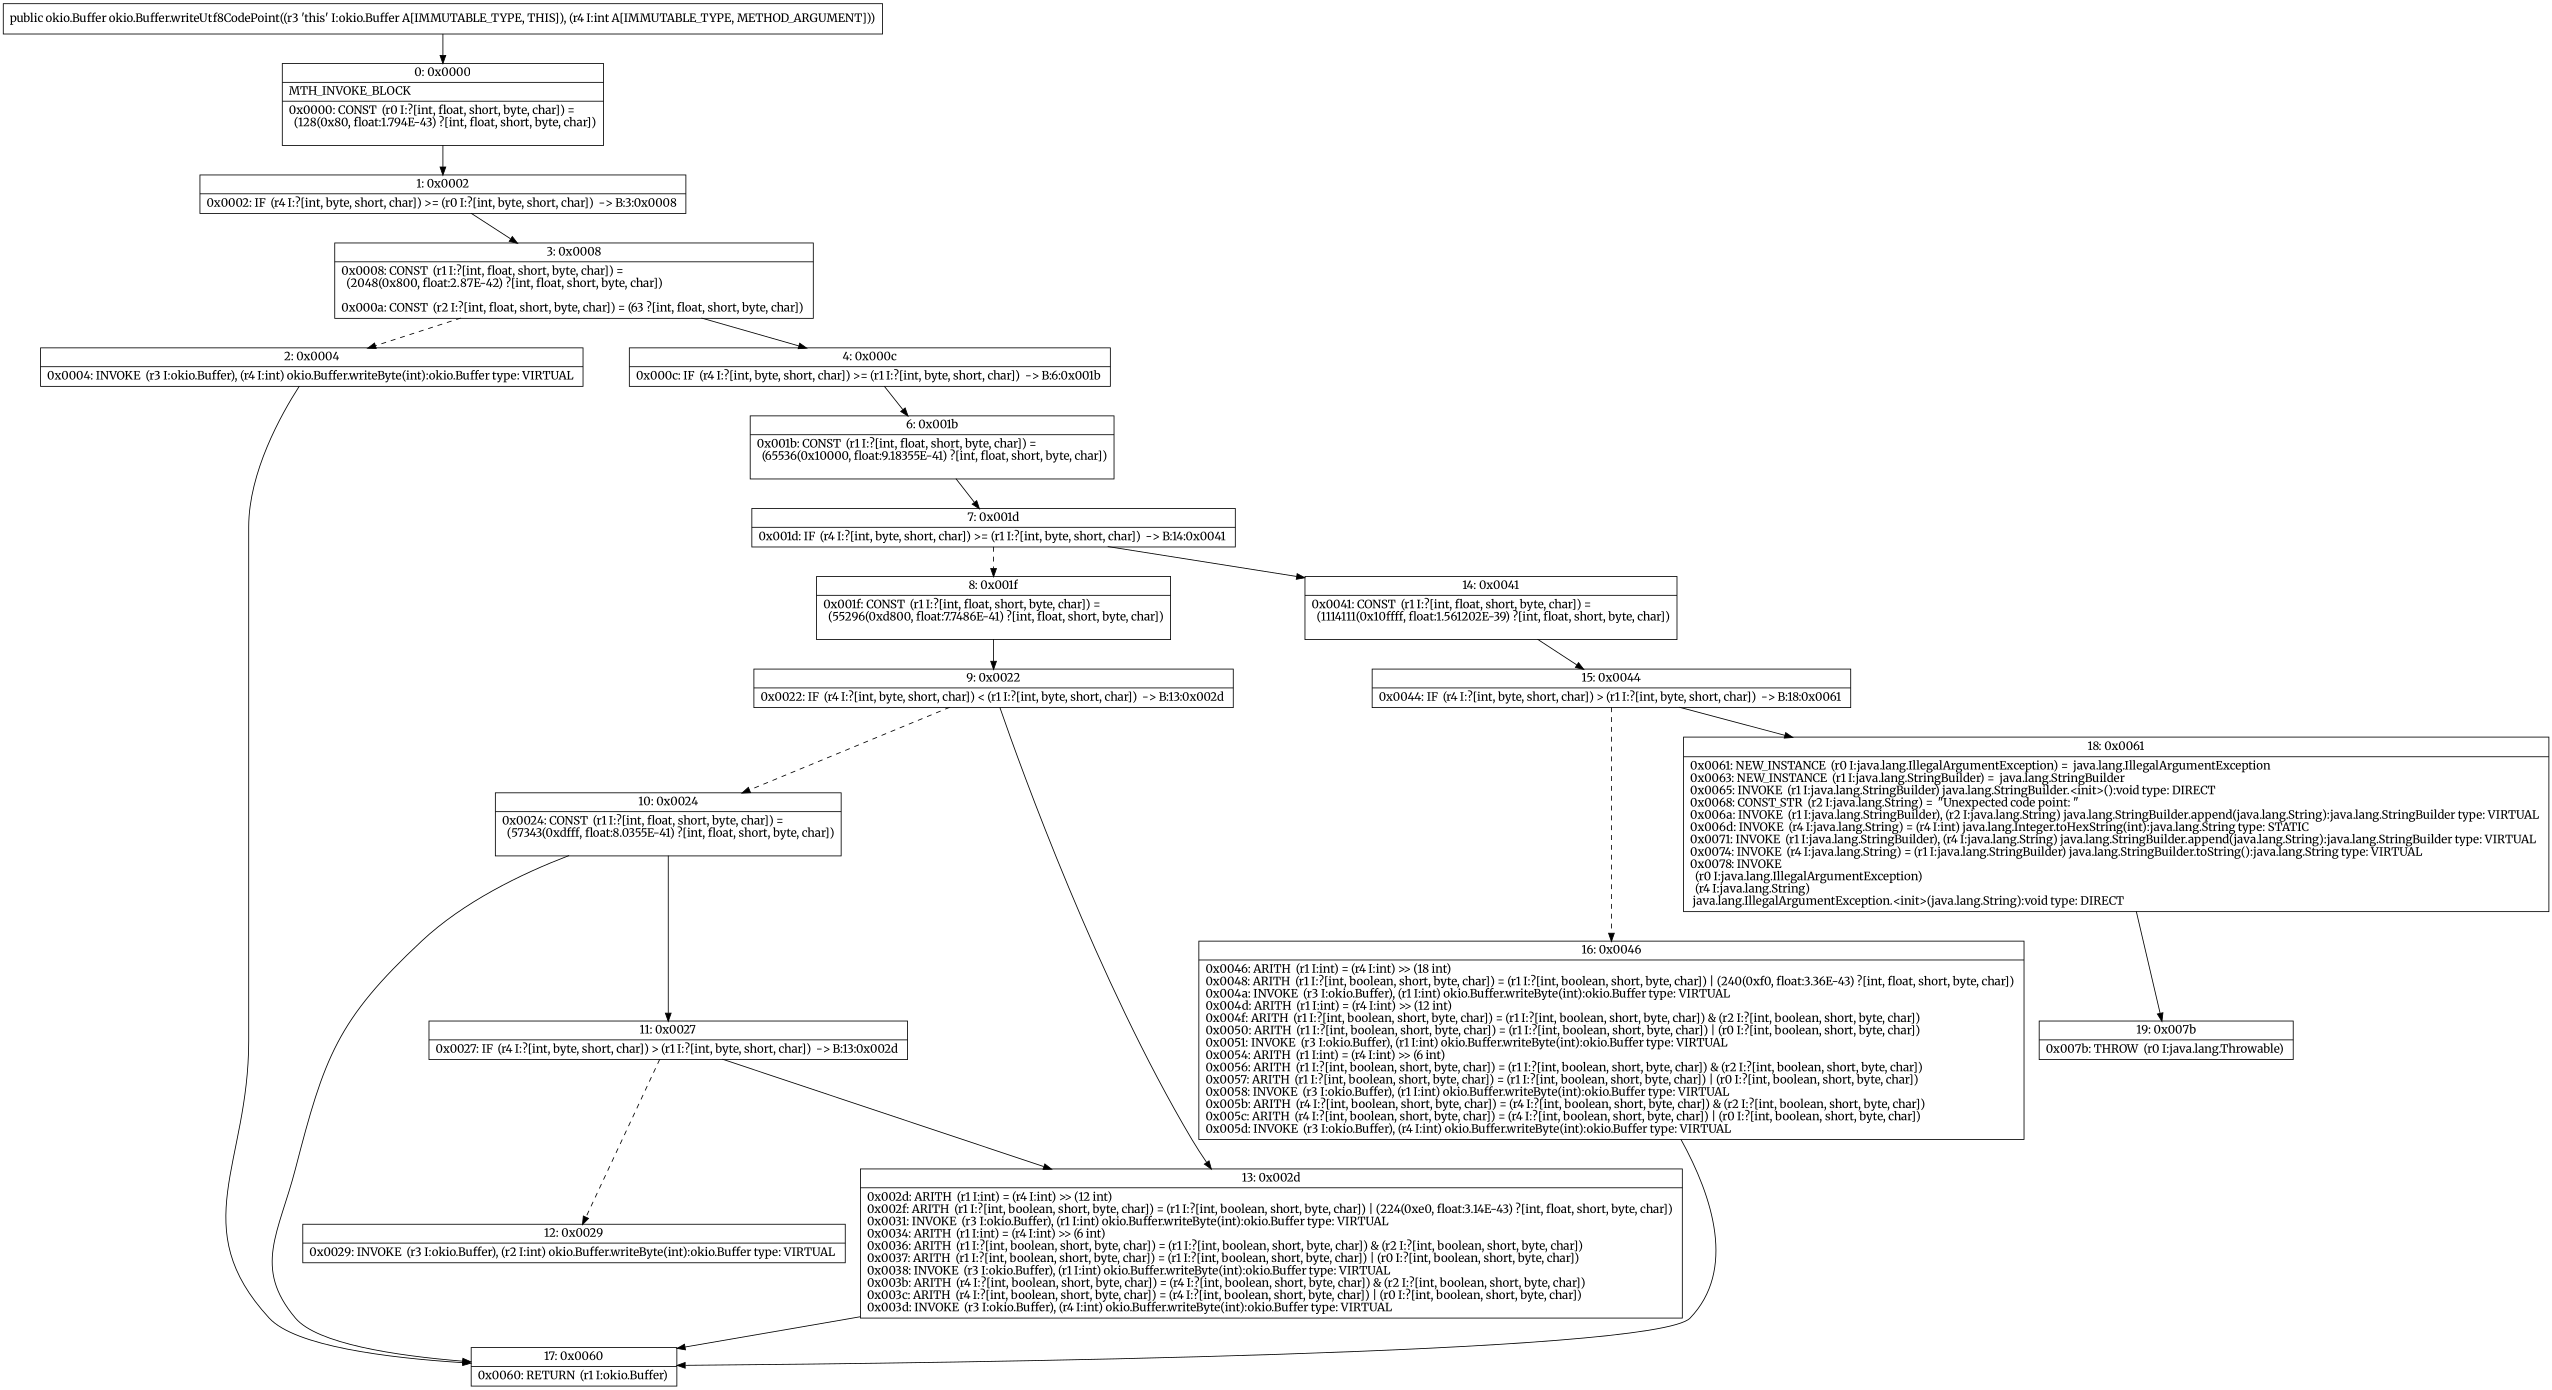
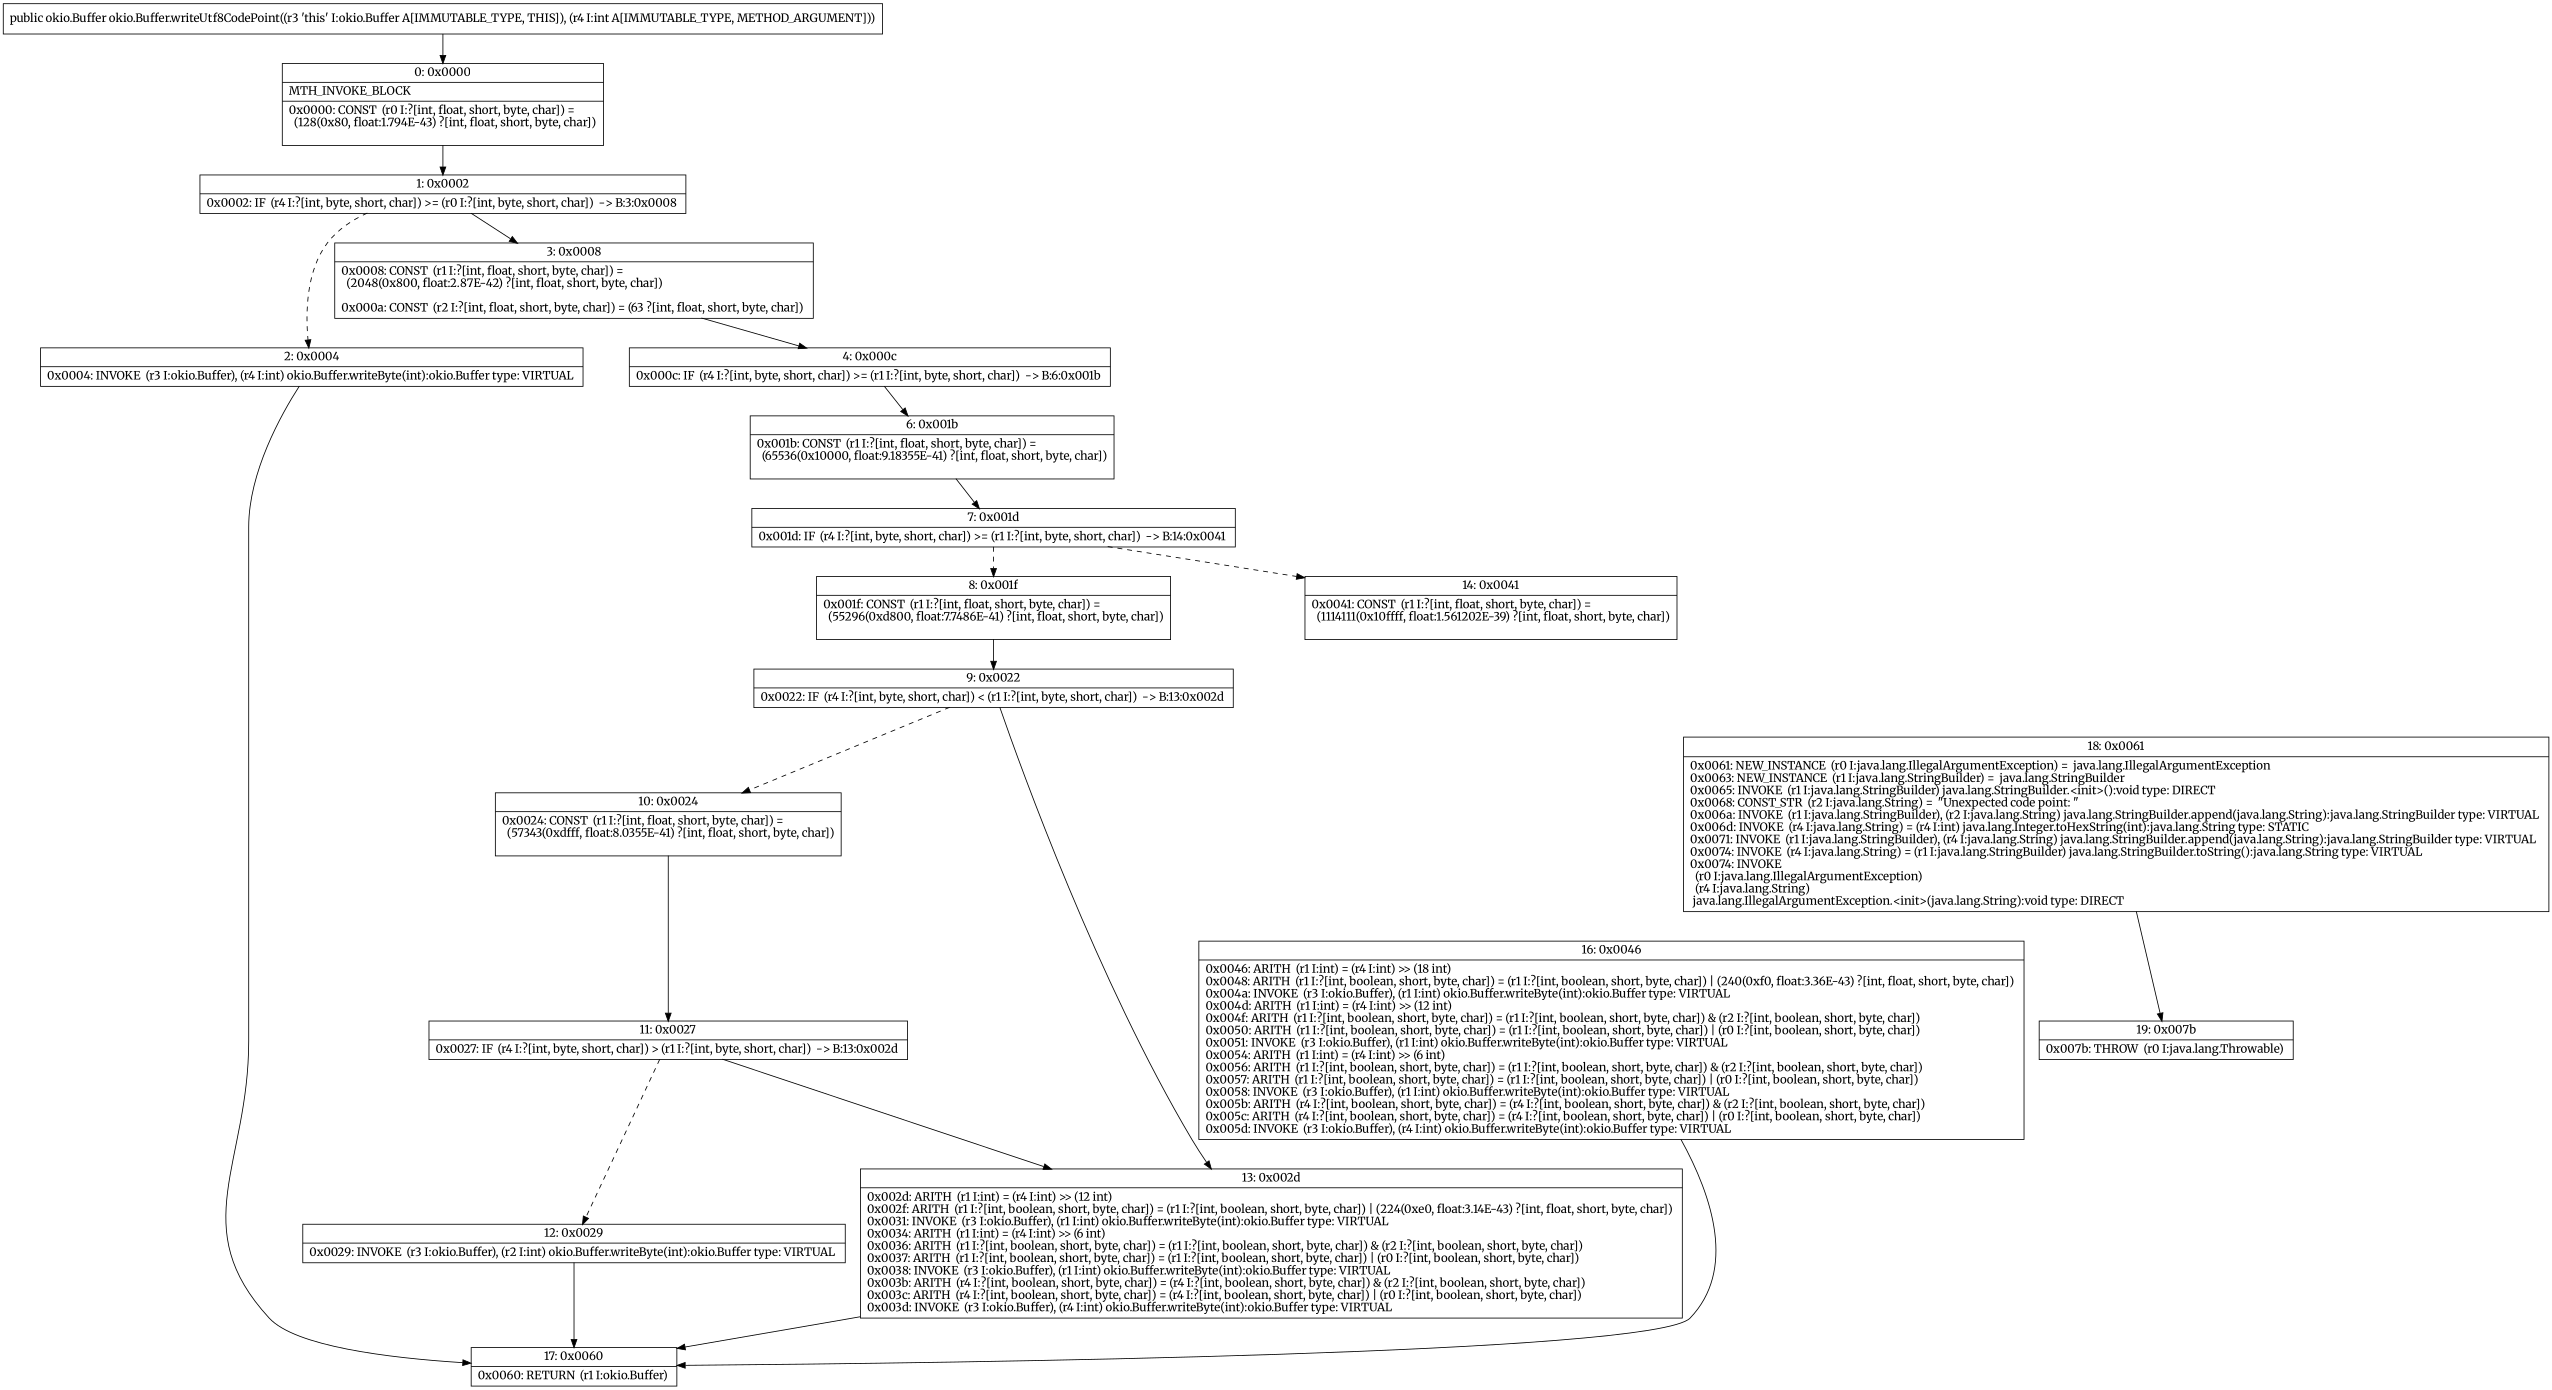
(418, 332) -> (315, 265)
(1202, 562) -> (1202, 562)
(1611, 688) -> none
(1738, 865) -> (1738, 865)
(309, 1119) -> (574, 1301)
